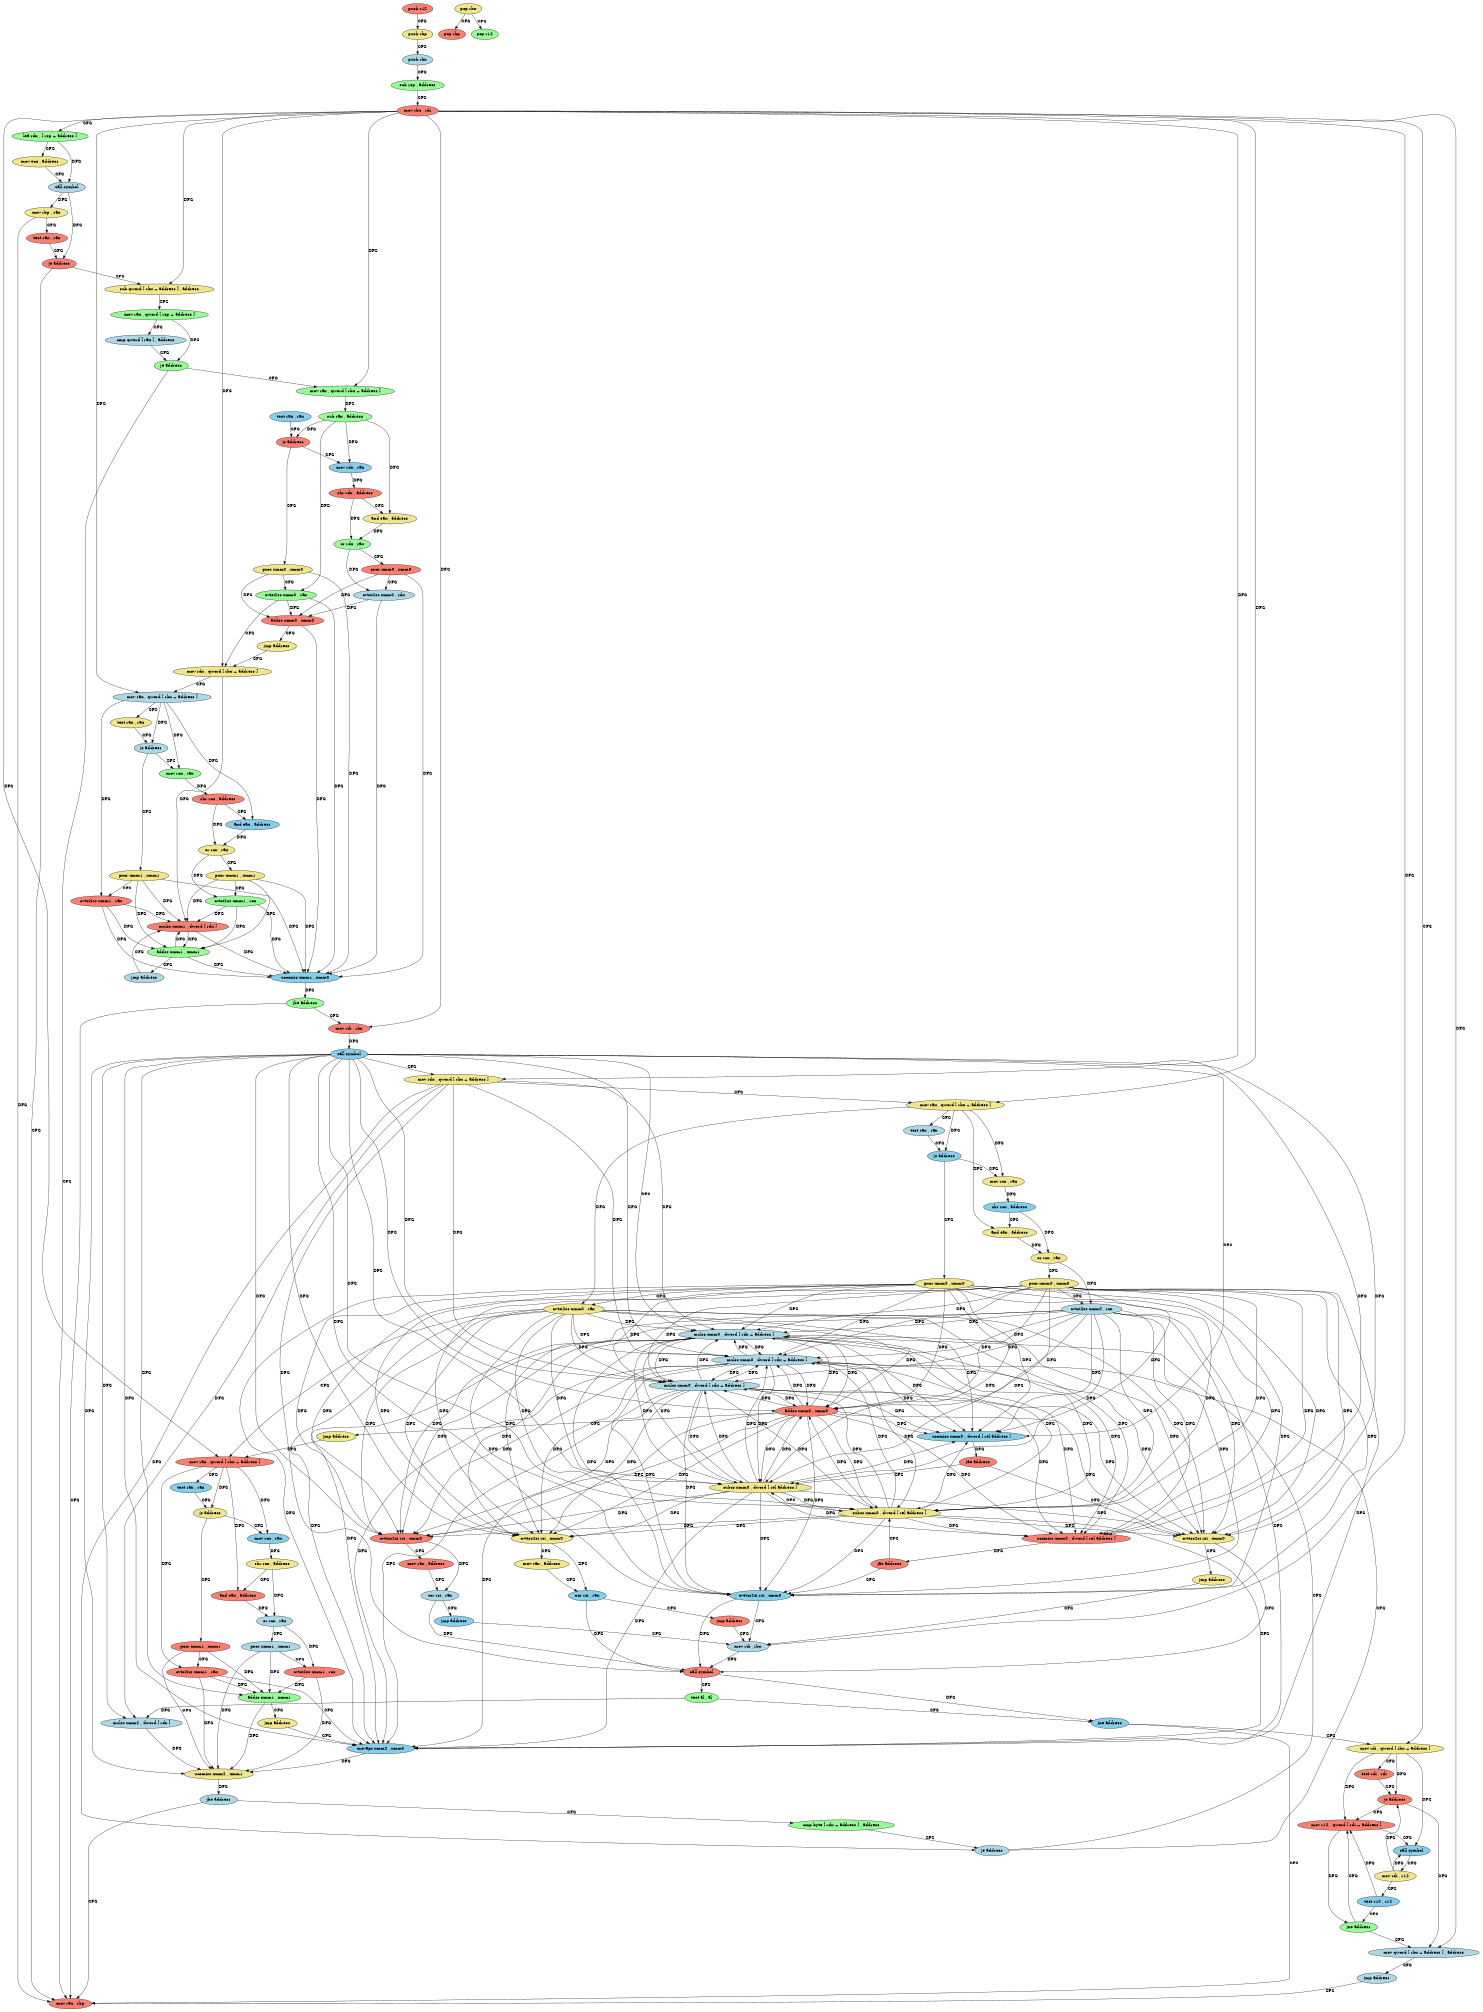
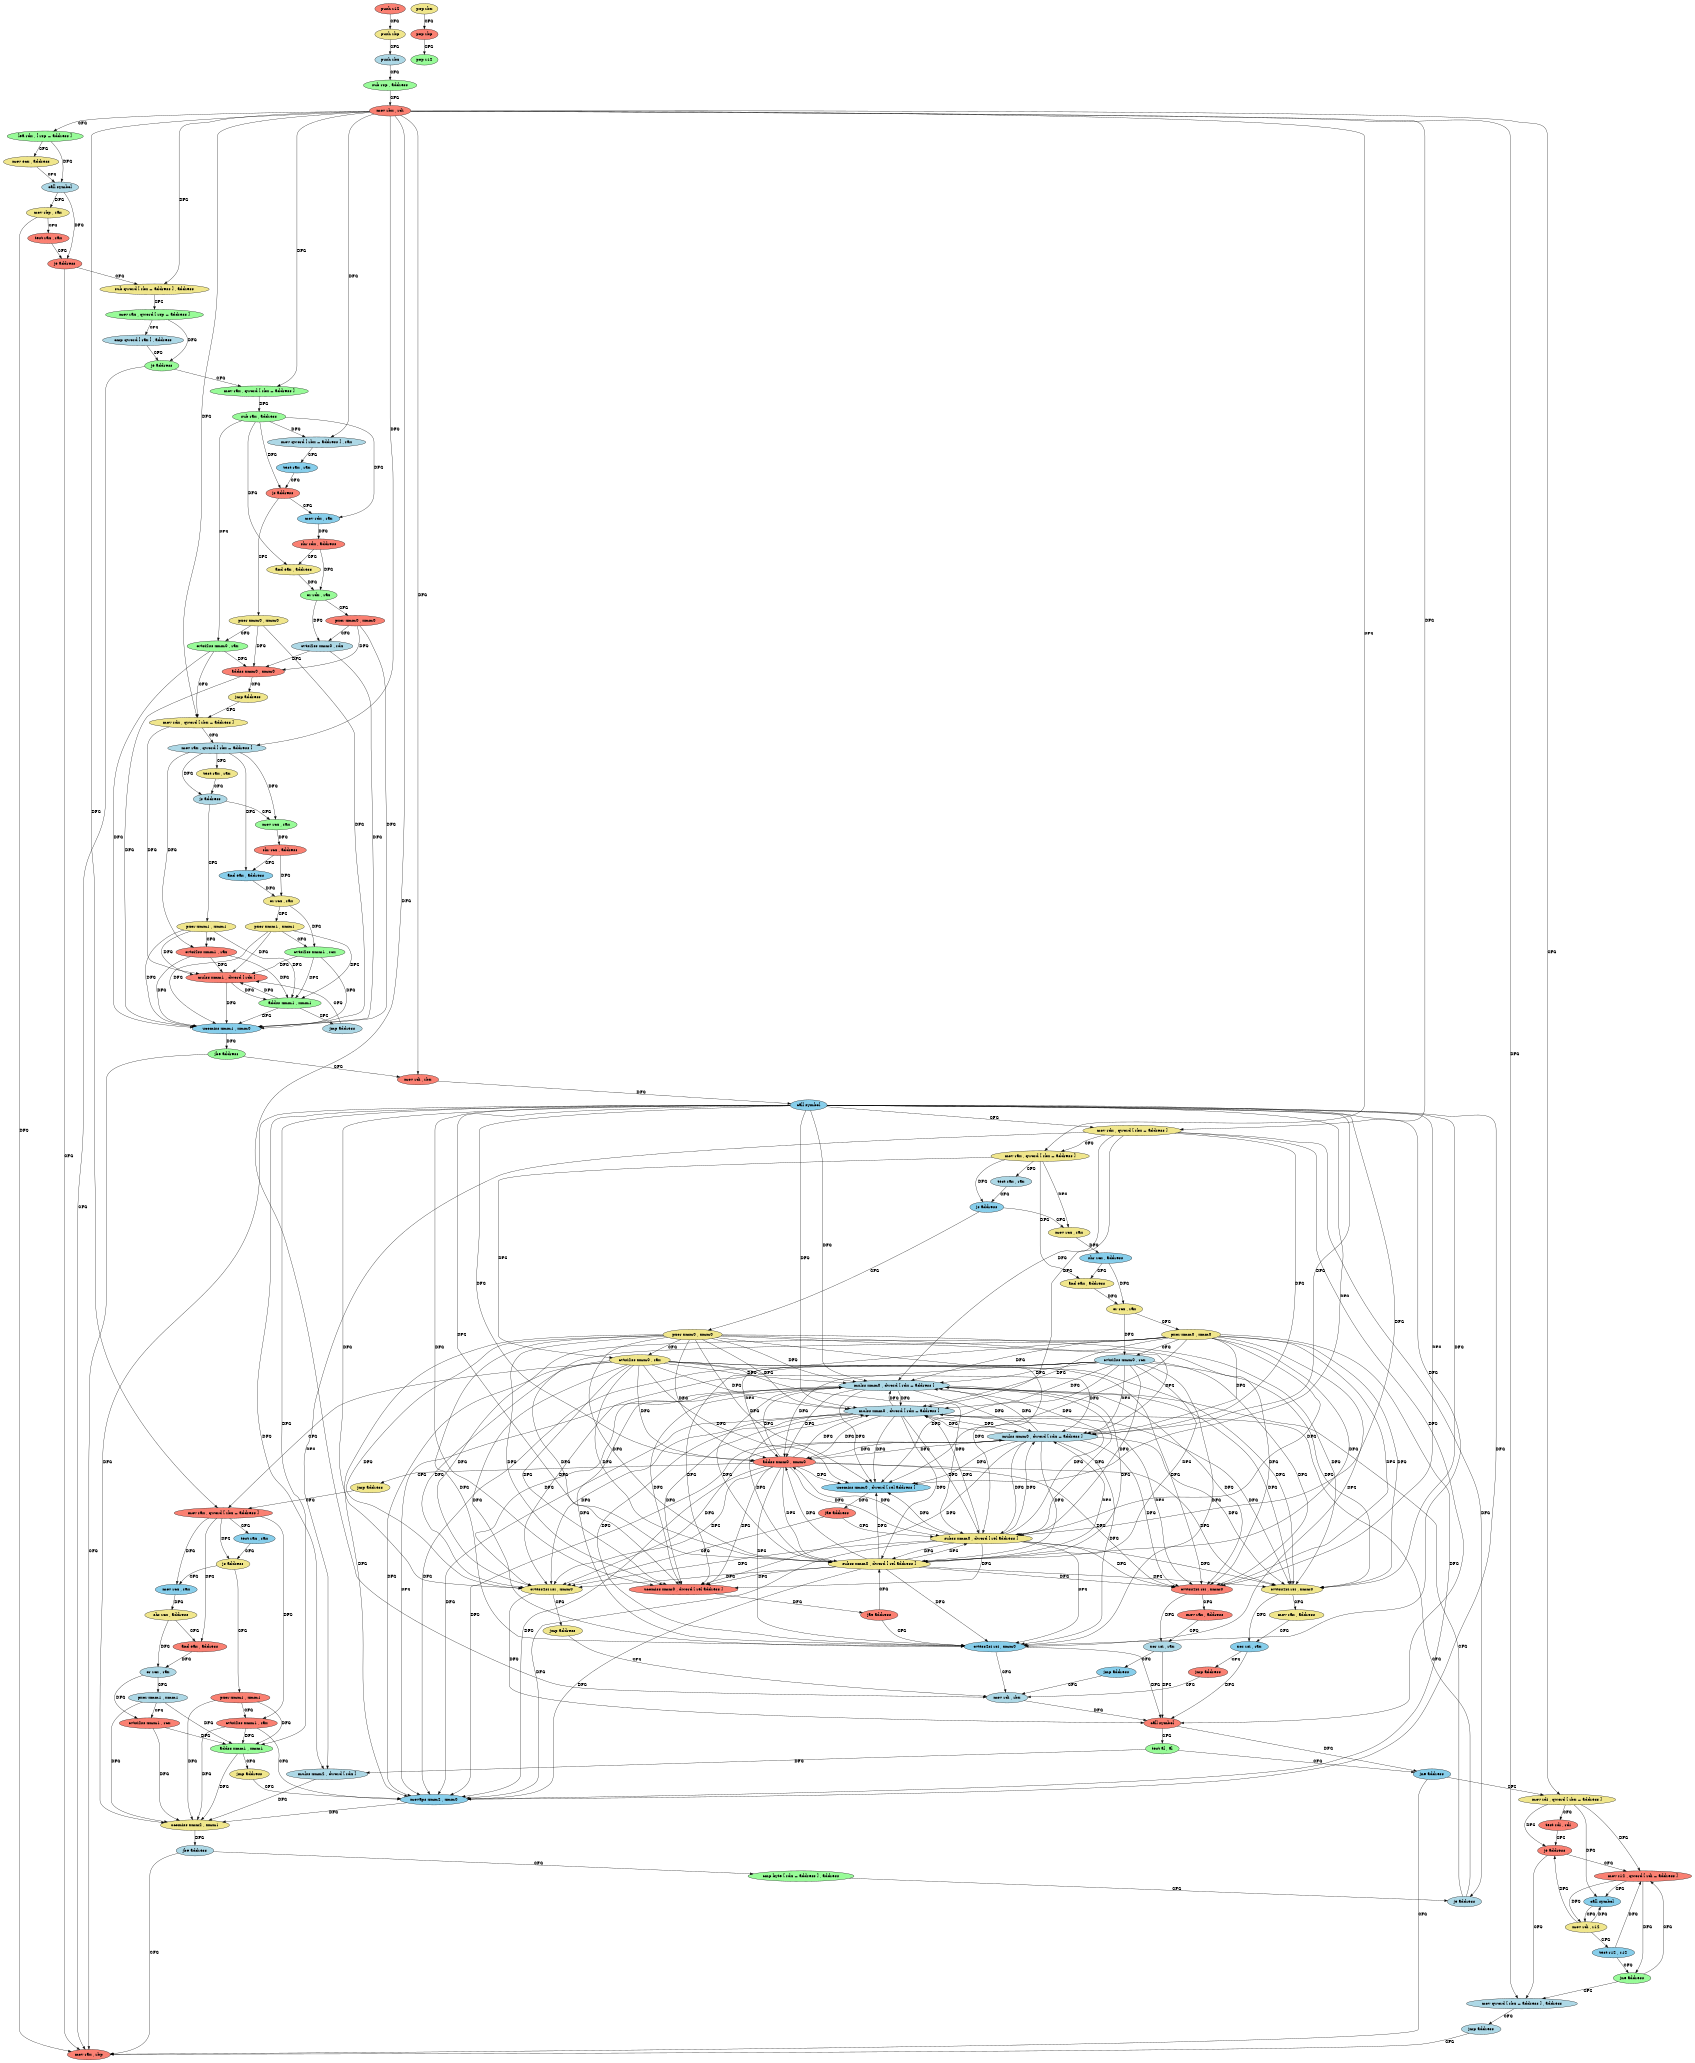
(476, 20) -> (424, 46)
none -> (317, 442)
none -> (1580, 1890)
